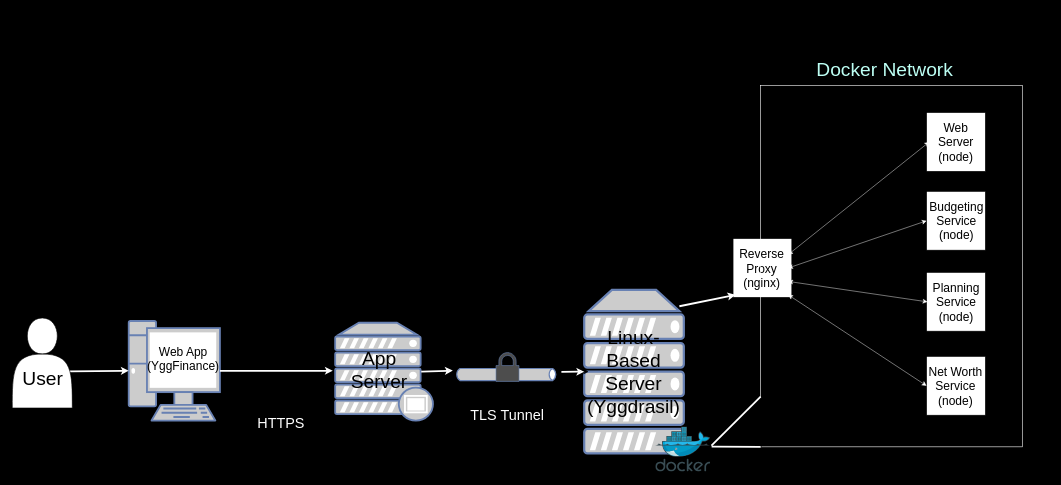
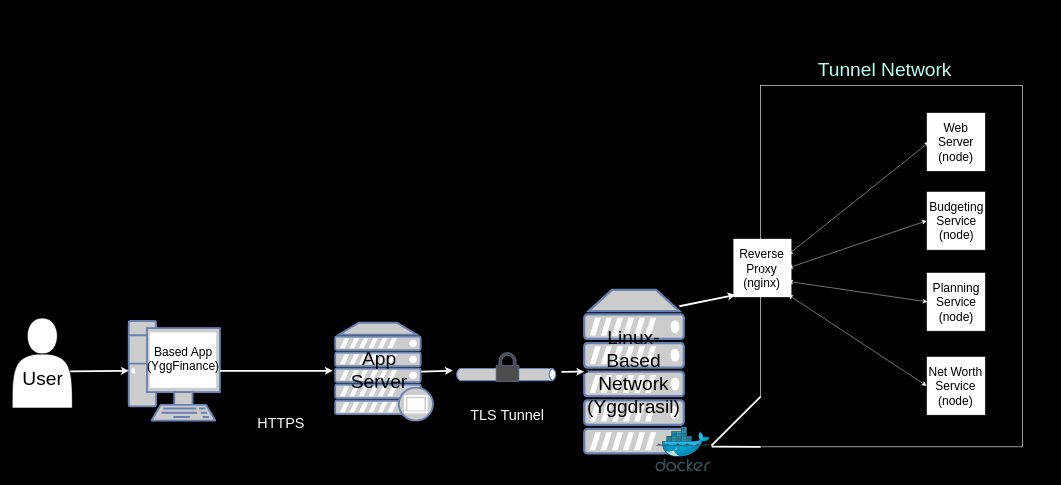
(885, 70) -> (885, 70)
(183, 359) -> (183, 359)
(634, 372) -> (634, 372)
